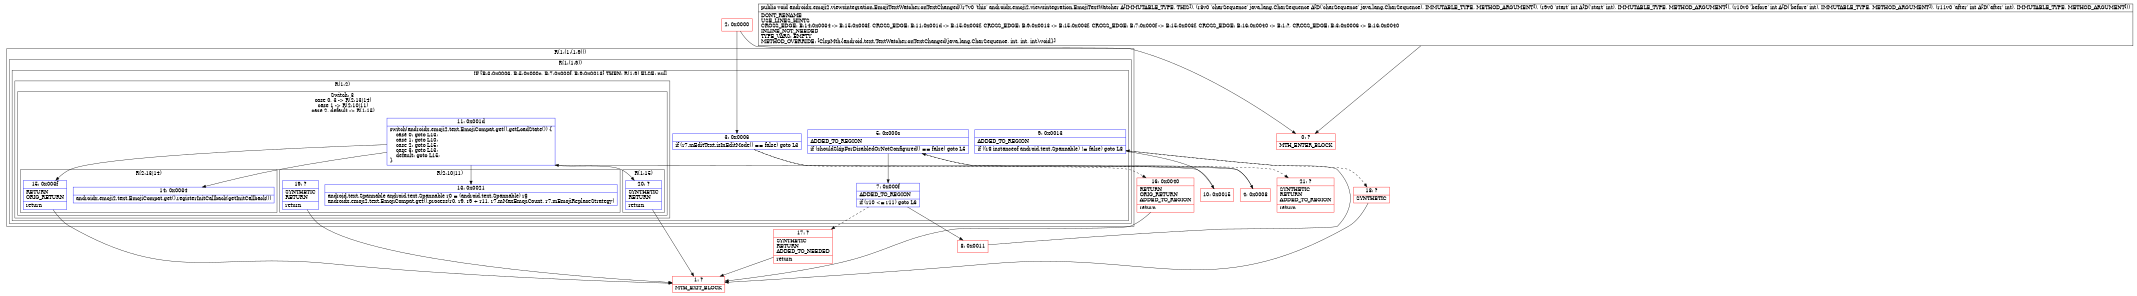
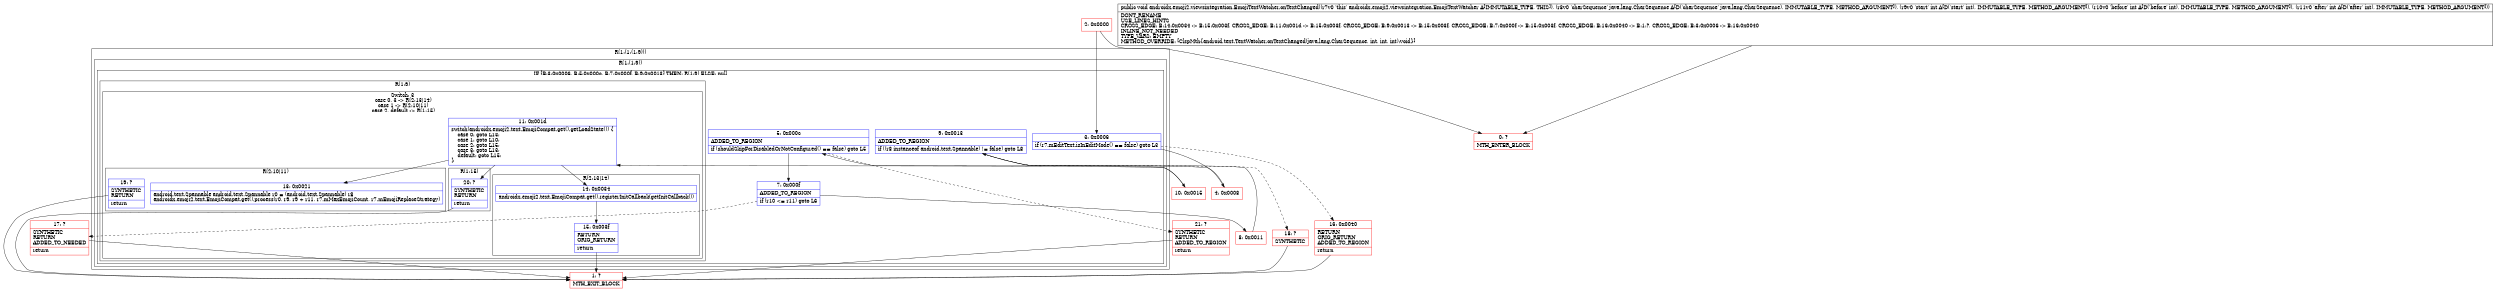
(342, 85) -> (403, 85)
(221, 152) -> (596, 211)
none -> (899, 259)
